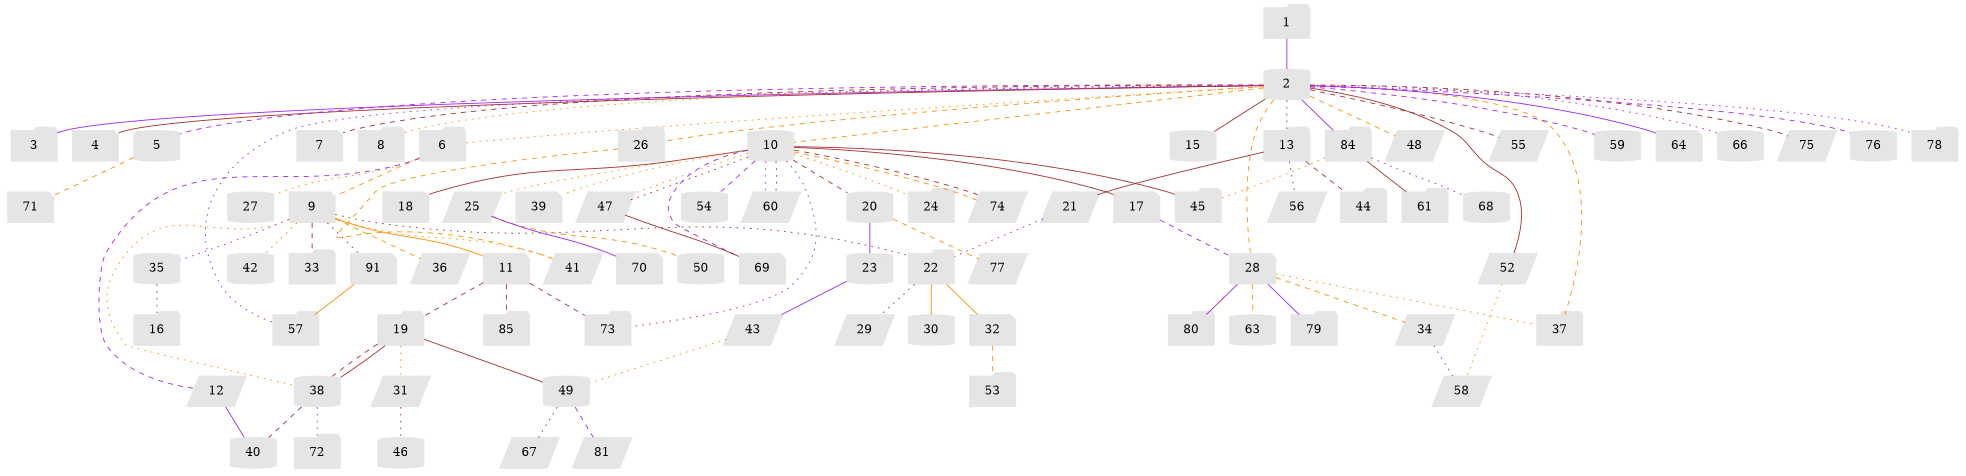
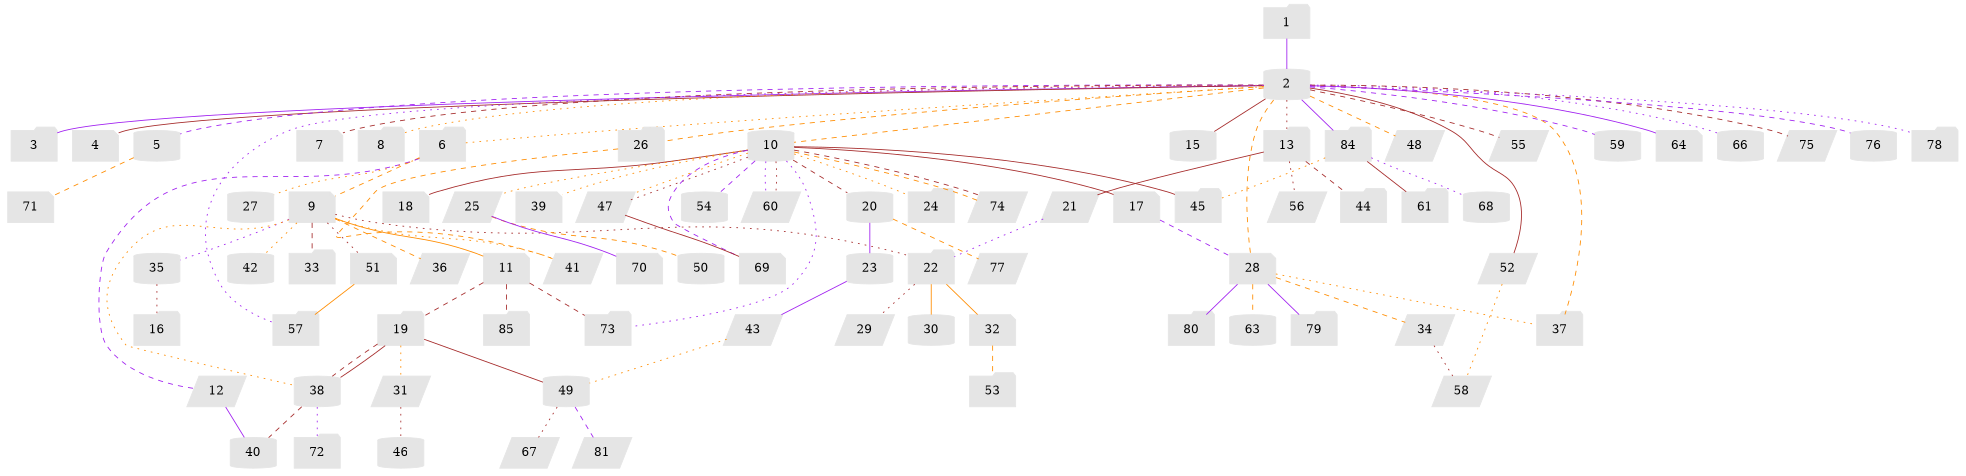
(374, 269) -> (374, 269)
(1443, 361) -> (1443, 361)
